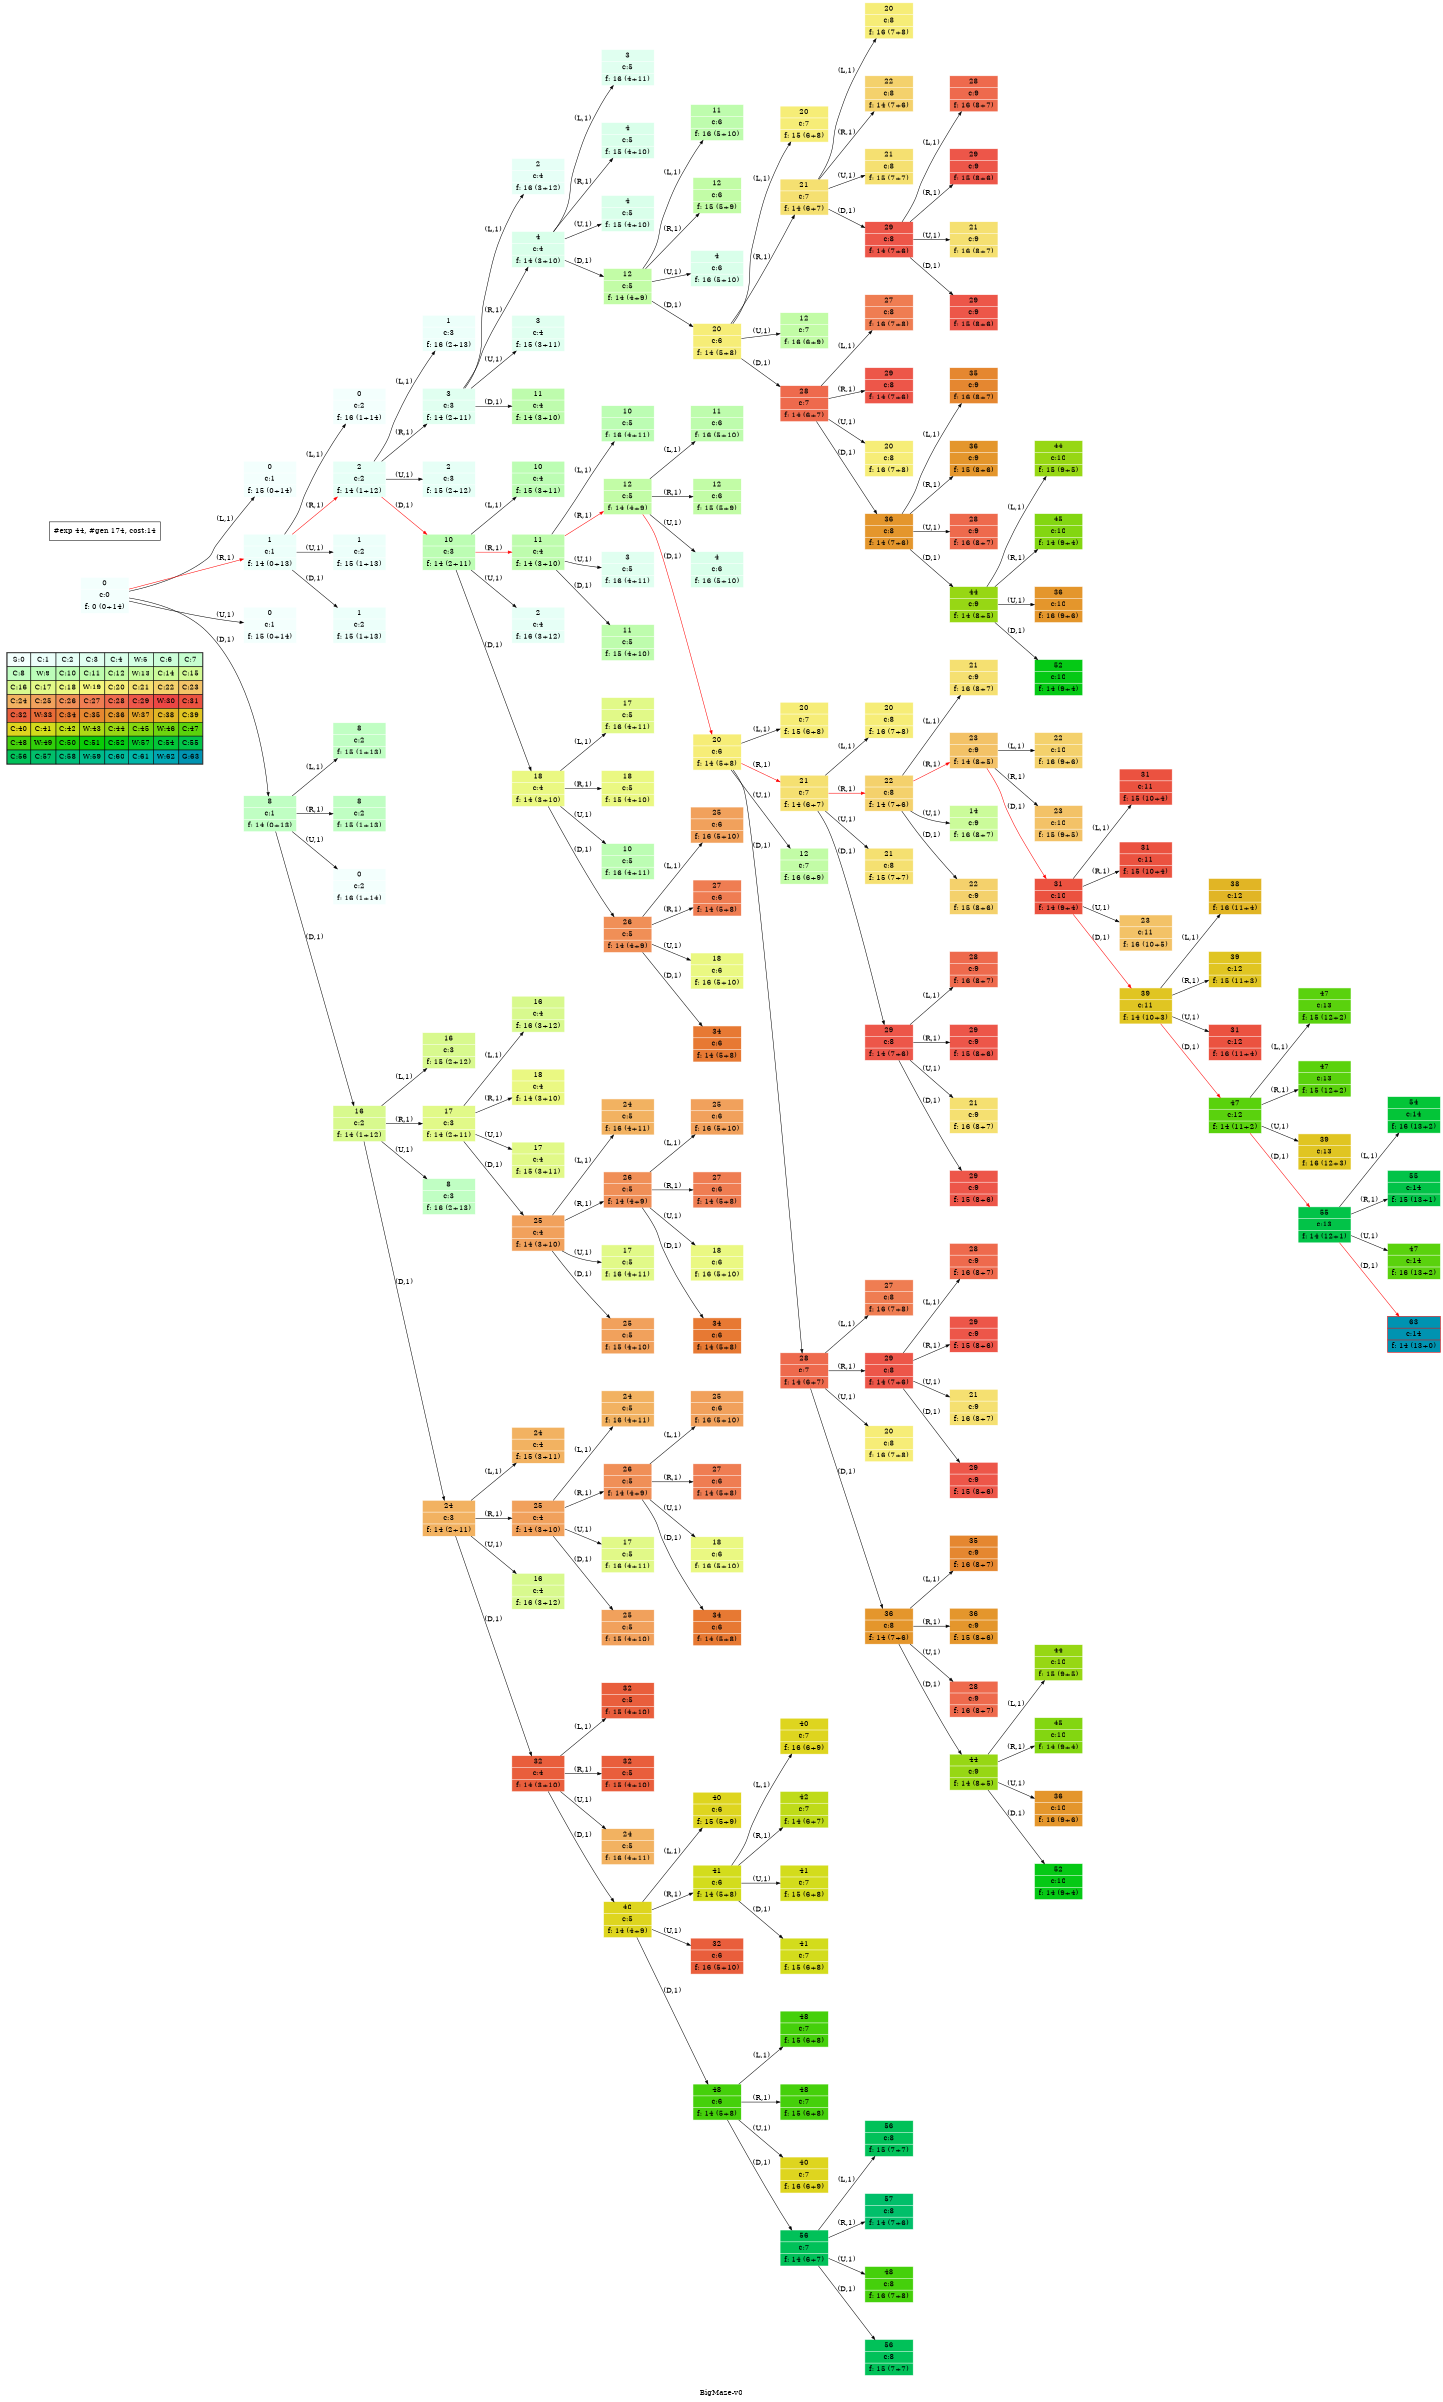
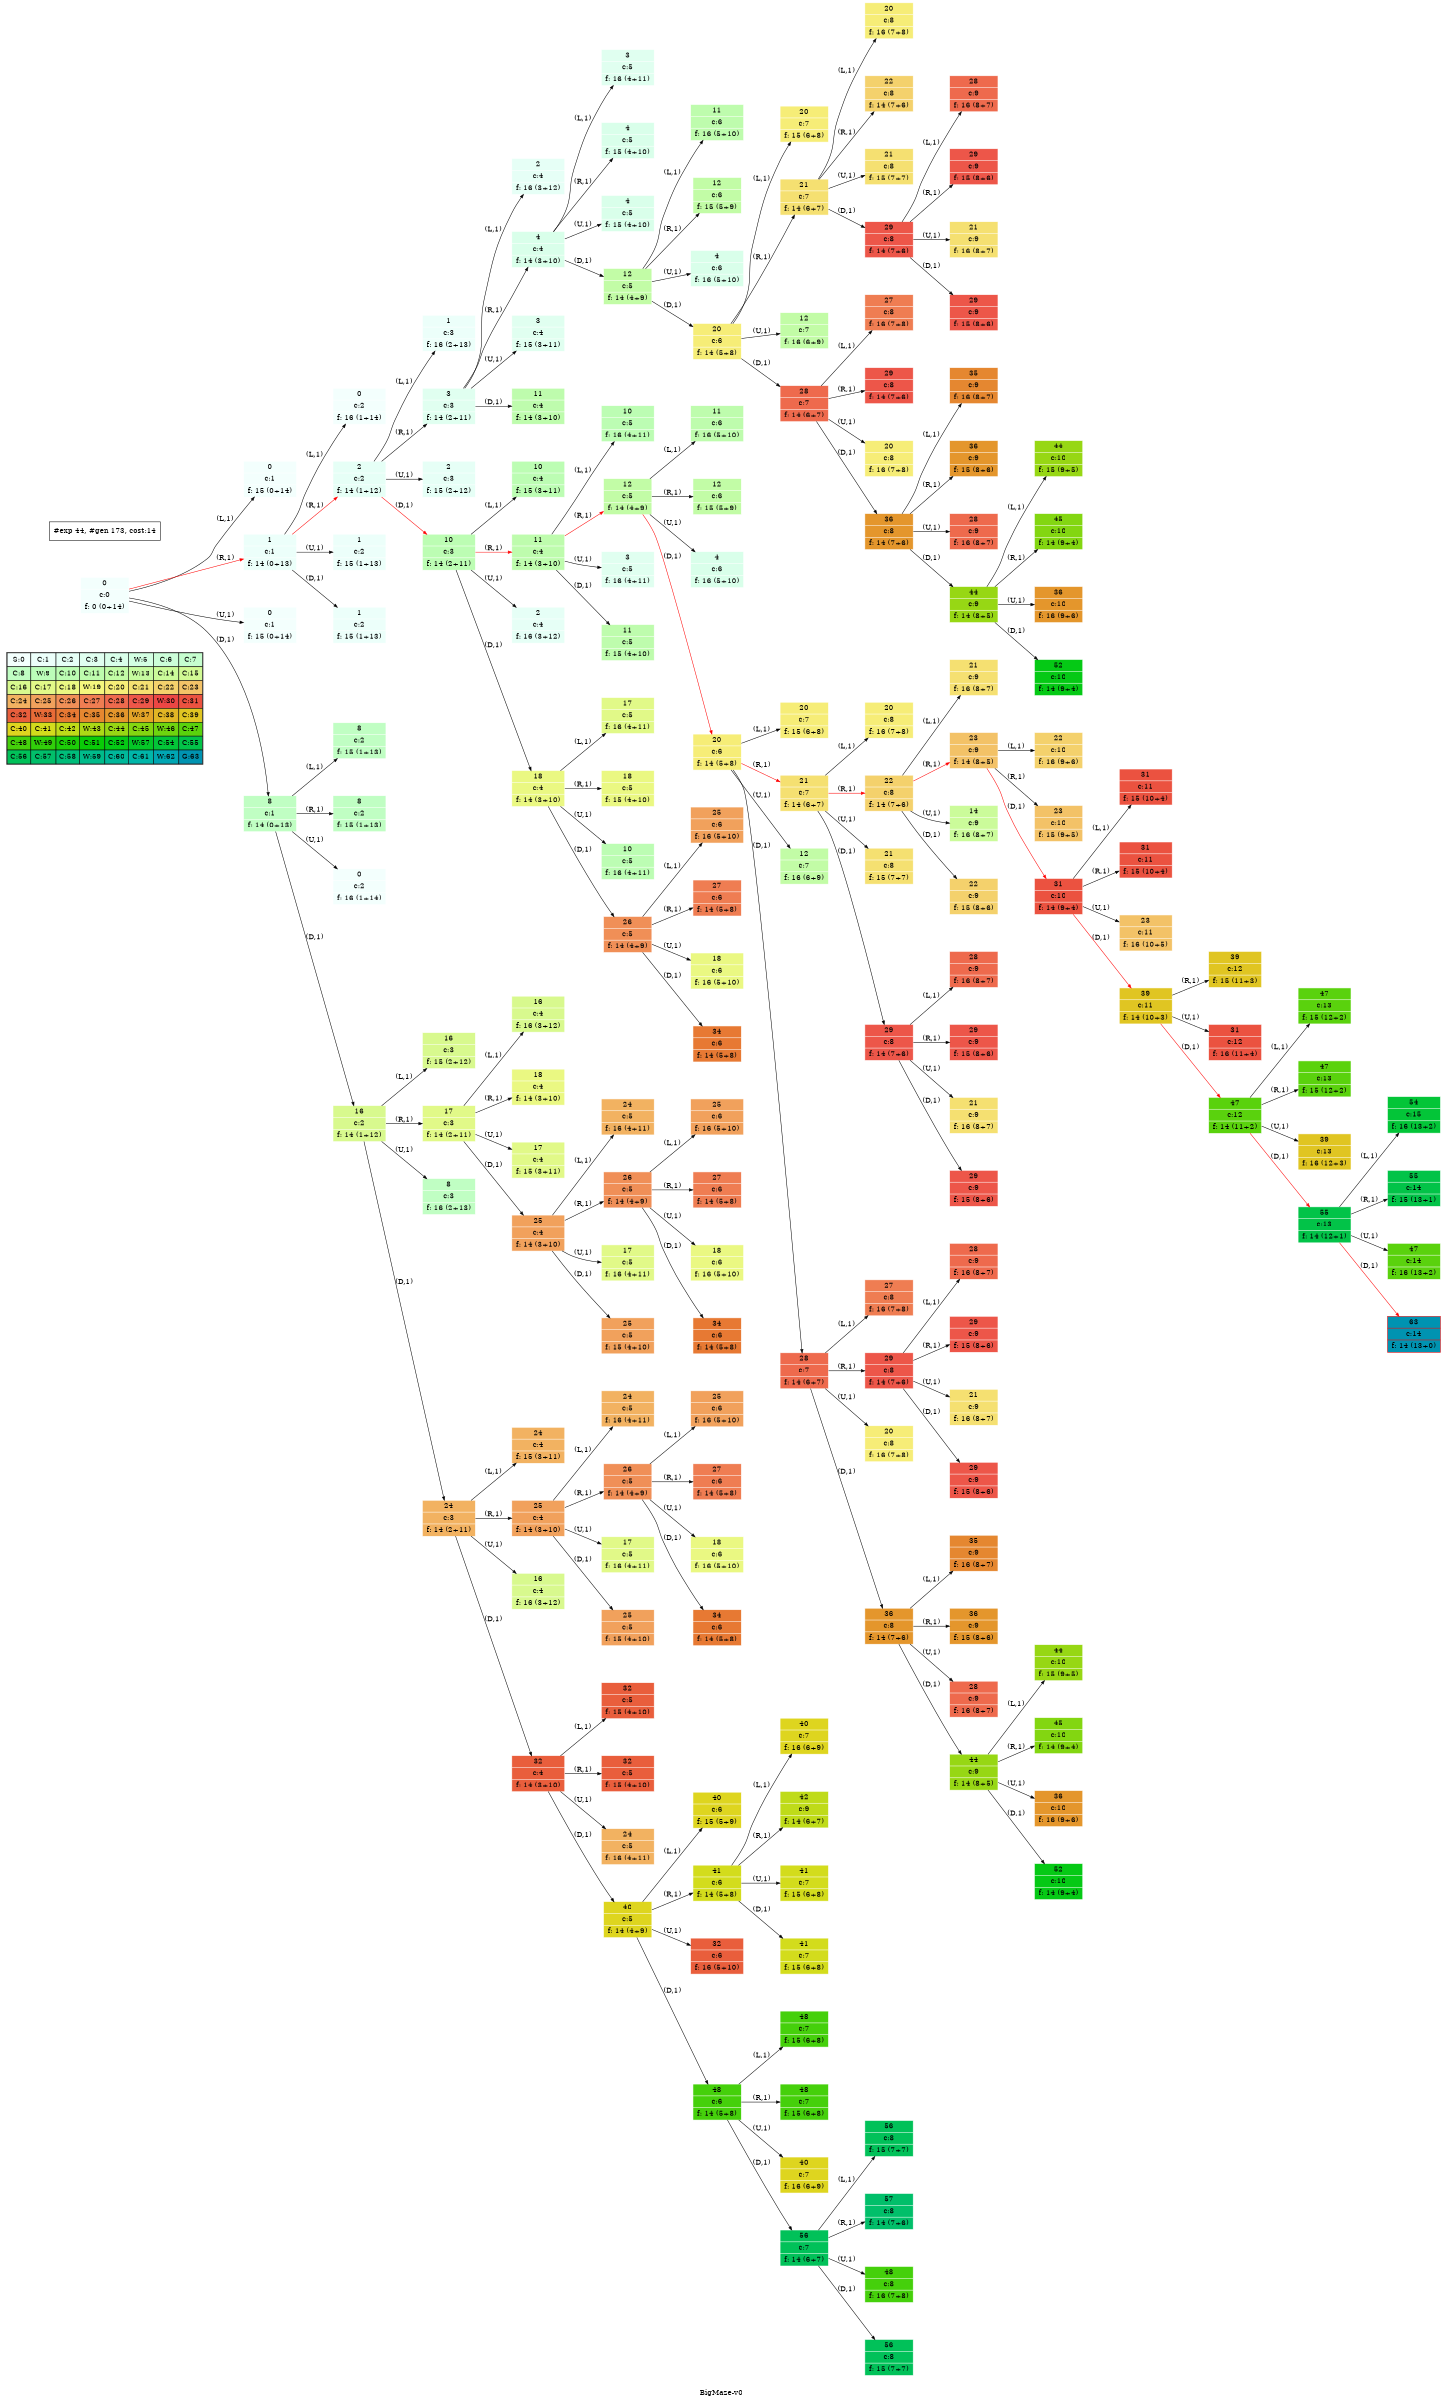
(105, 531) -> (105, 531)
(1235, 896) -> none
(1414, 1114) -> (1414, 1114)
(804, 1809) -> (804, 1809)
